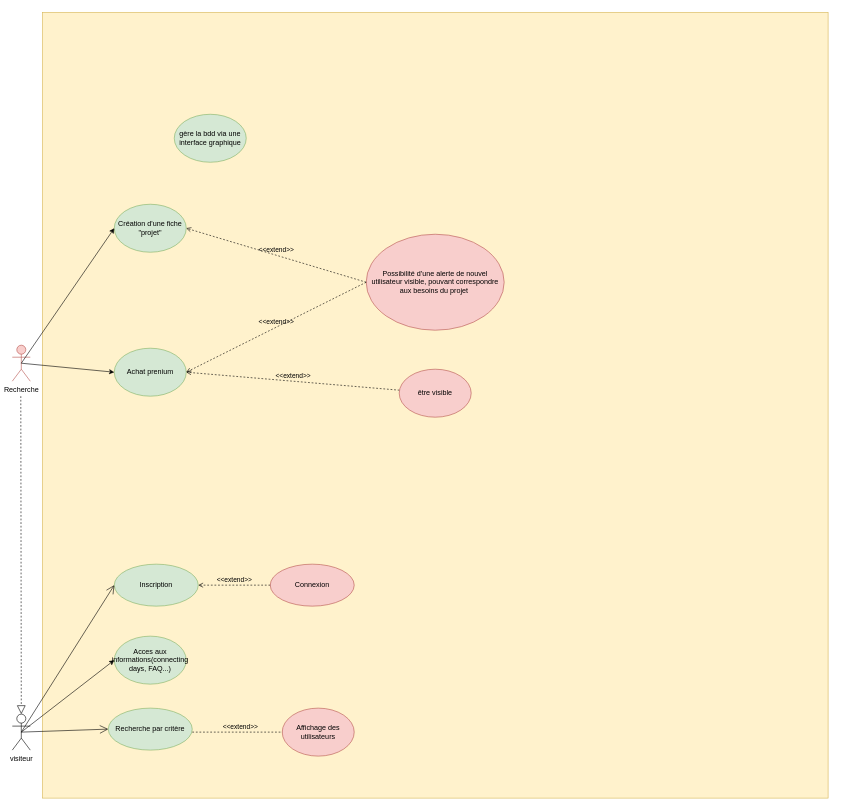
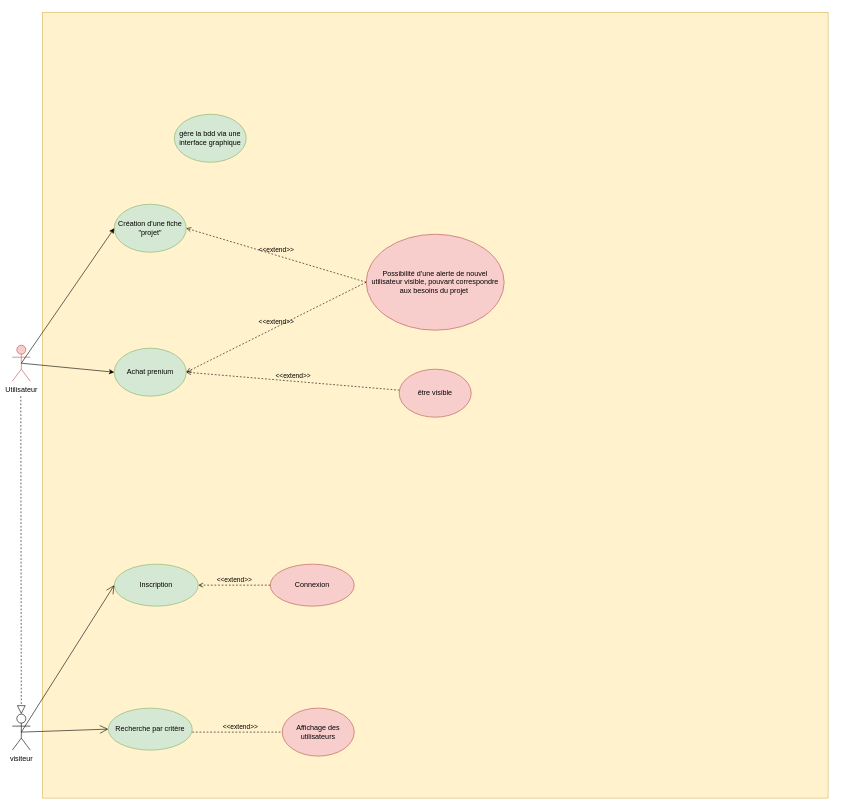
(22, 390) -> (22, 390)
(150, 660) -> none
(71, 694) -> none
